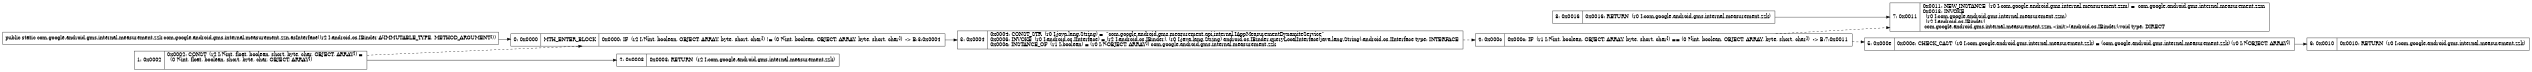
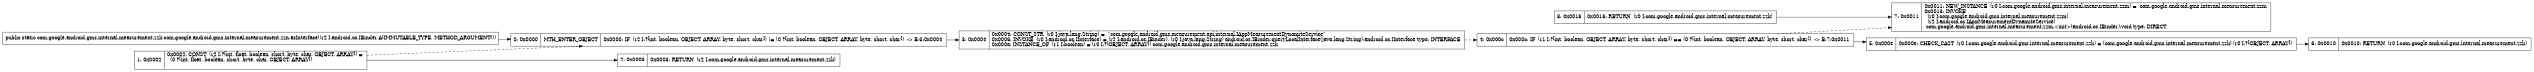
(1954, 22) -> (1990, 22)
(570, 40) -> (571, 40)
(1857, 42) -> (1858, 42)
